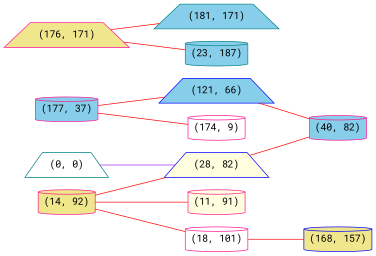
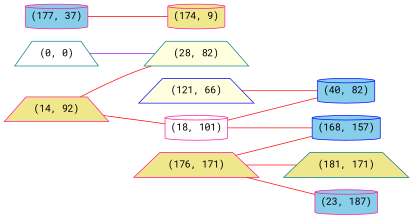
(217, 16) -> (346, 165)
(217, 54) -> (346, 202)
(217, 91) -> (196, 91)
(131, 101) -> none
(217, 128) -> (196, 16)
(338, 128) -> (346, 91)
none -> (274, 146)
(279, 146) -> (273, 109)
(217, 165) -> (196, 54)
(67, 202) -> (57, 109)
(217, 202) -> none
(338, 239) -> (346, 128)
